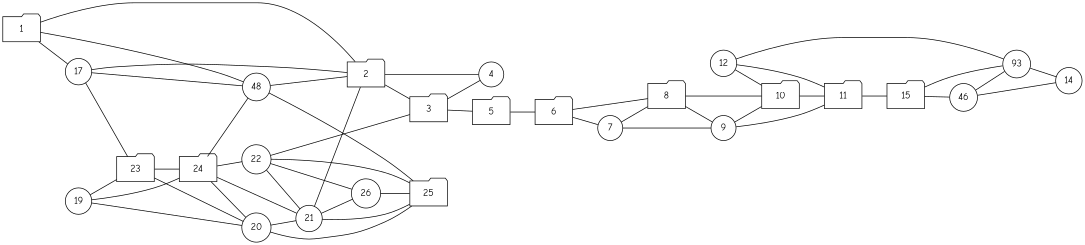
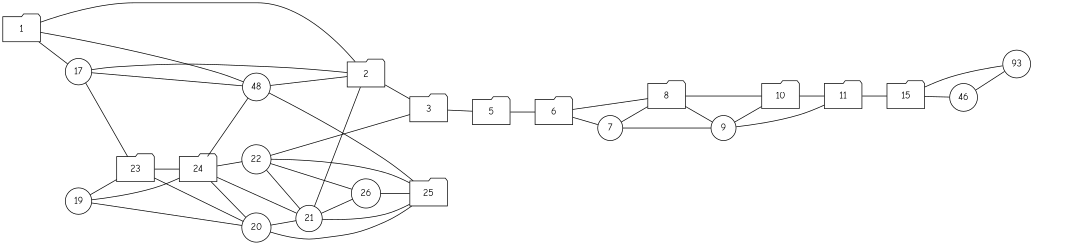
(724, 63) -> none
(491, 74) -> none
(1069, 81) -> none
